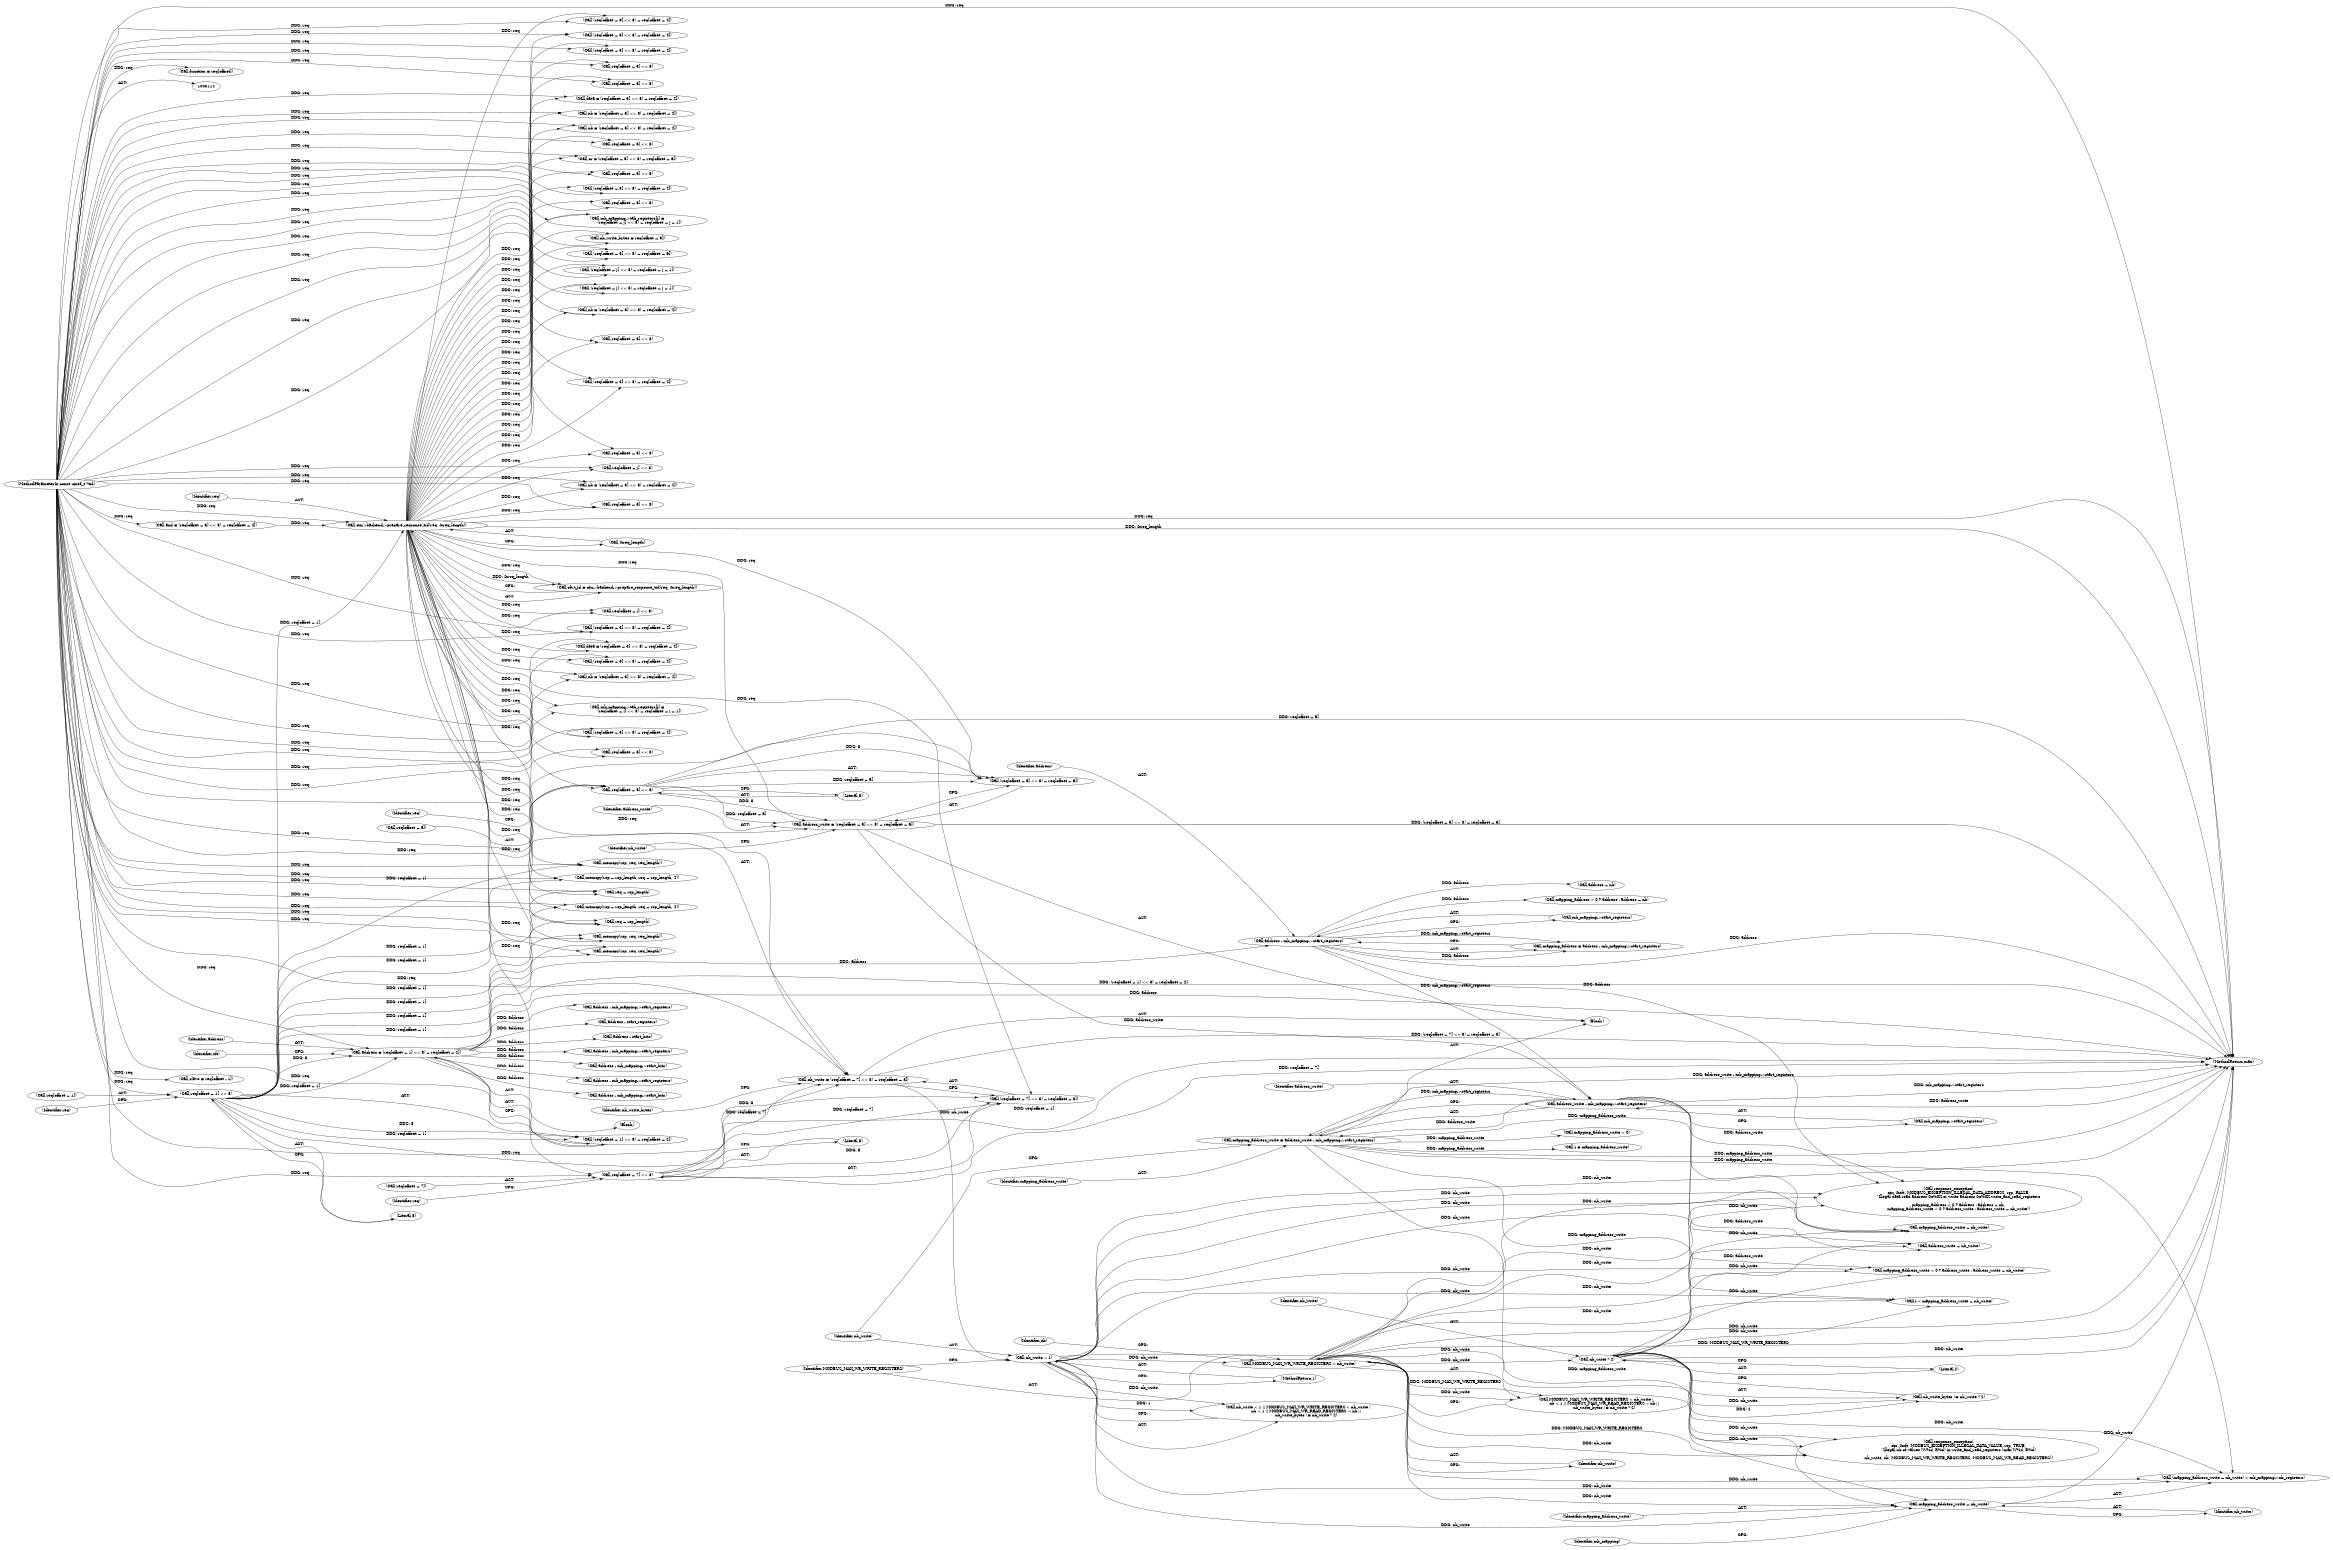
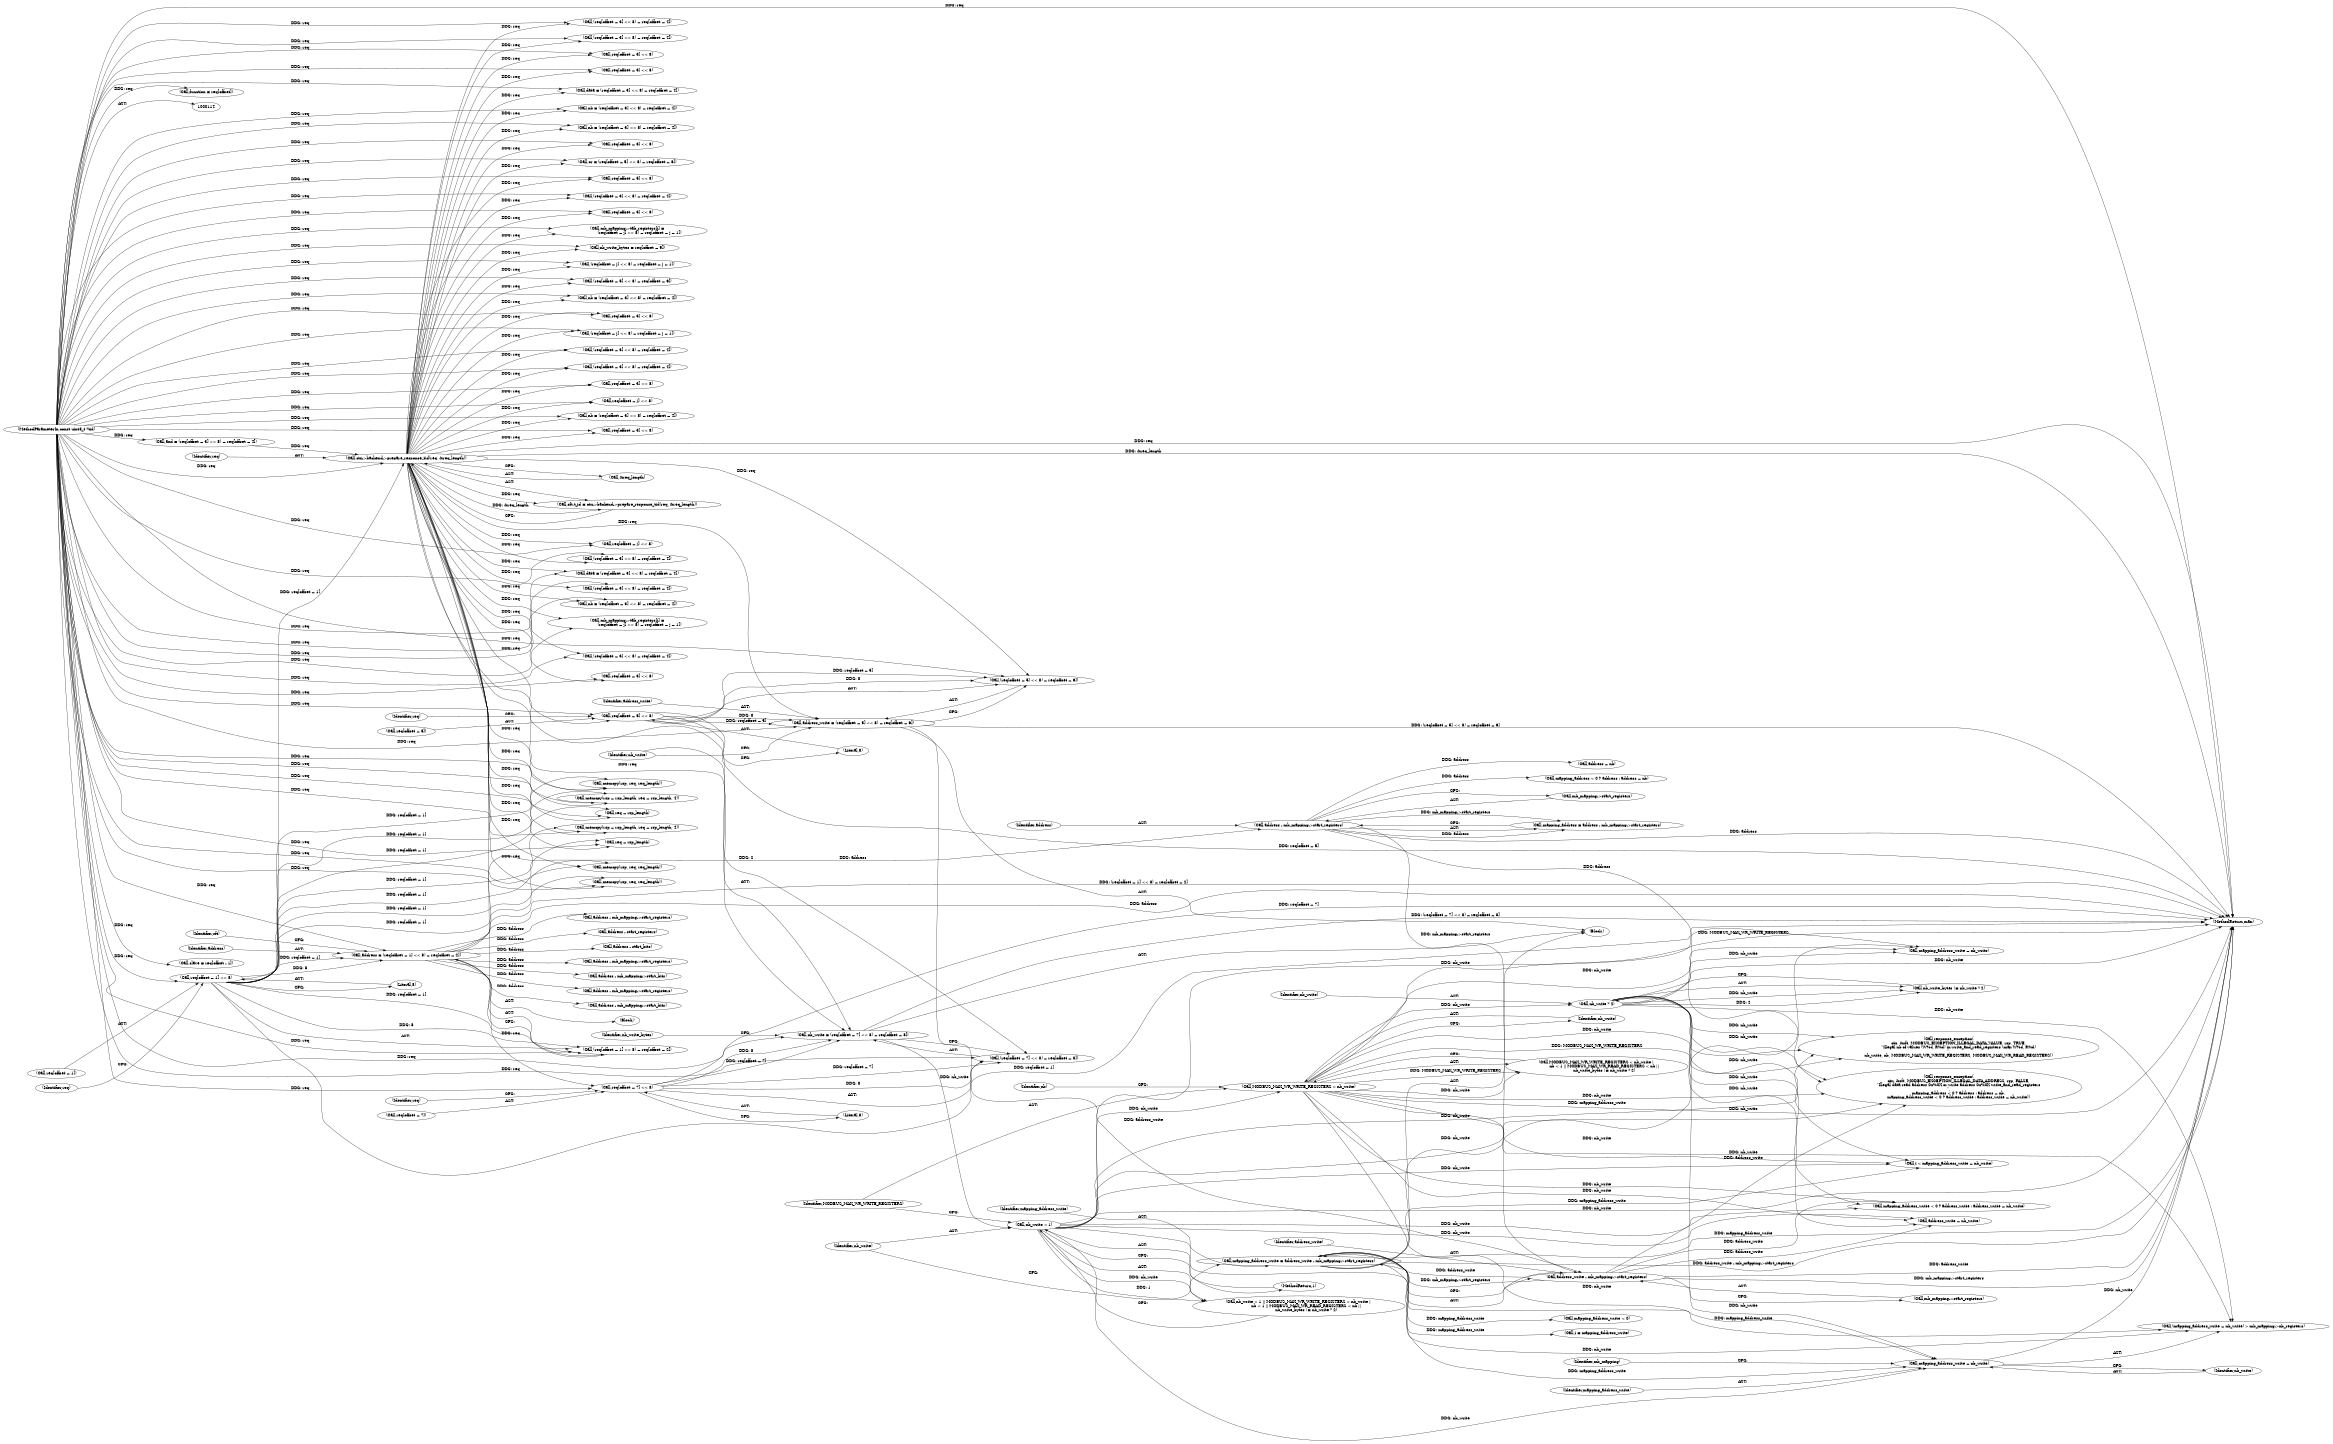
(746, 699) -> (746, 858)
(1949, 1370) -> none
